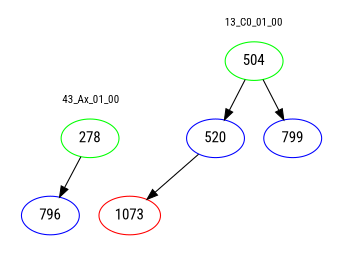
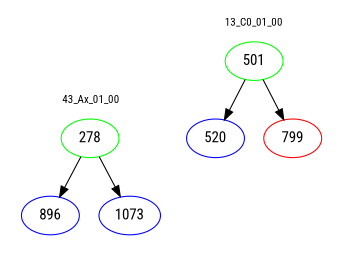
(254, 61) -> (254, 61)
(293, 138) -> (293, 138)
(177, 173) -> (107, 172)
(50, 216) -> (50, 216)
(130, 216) -> (130, 216)
